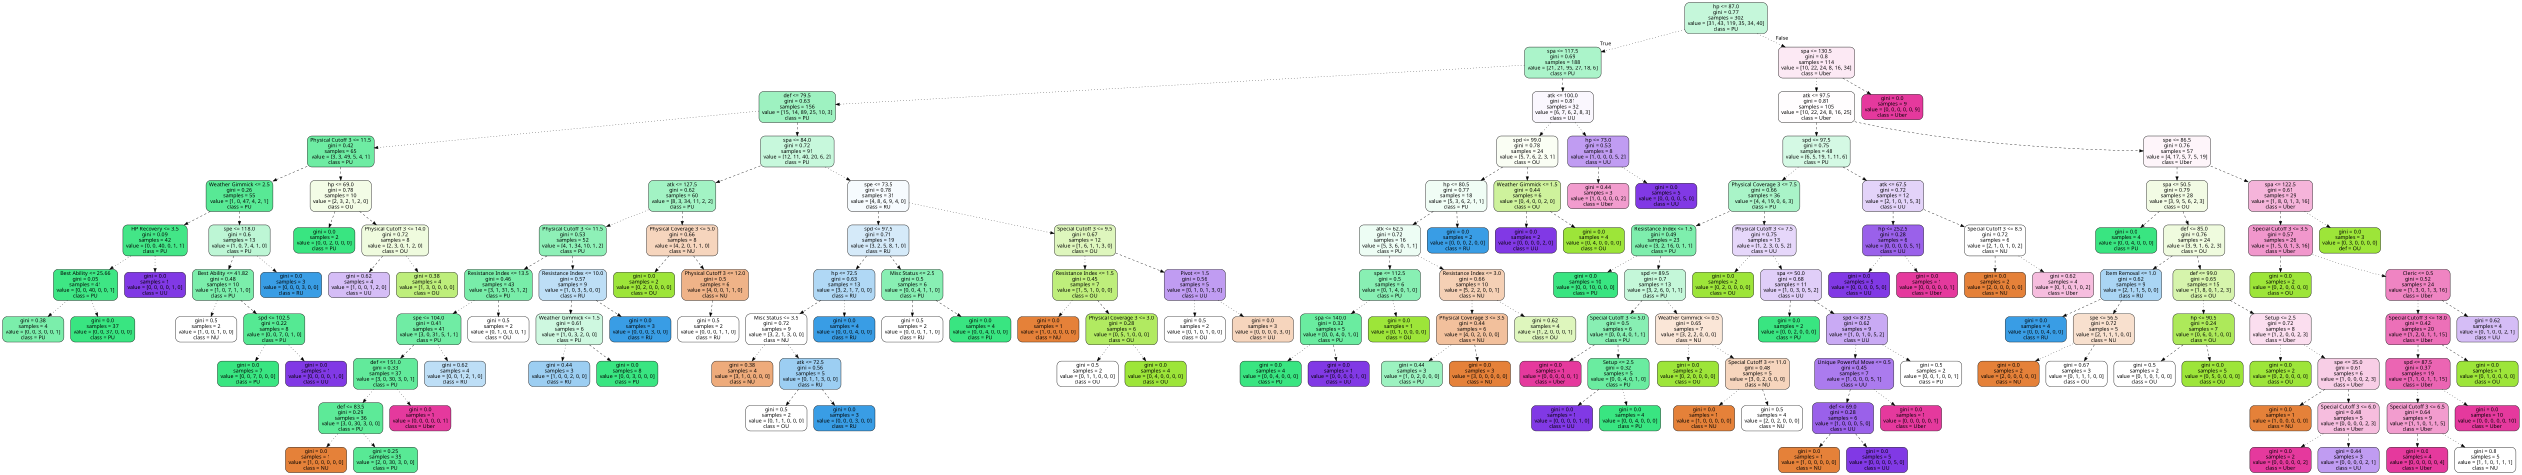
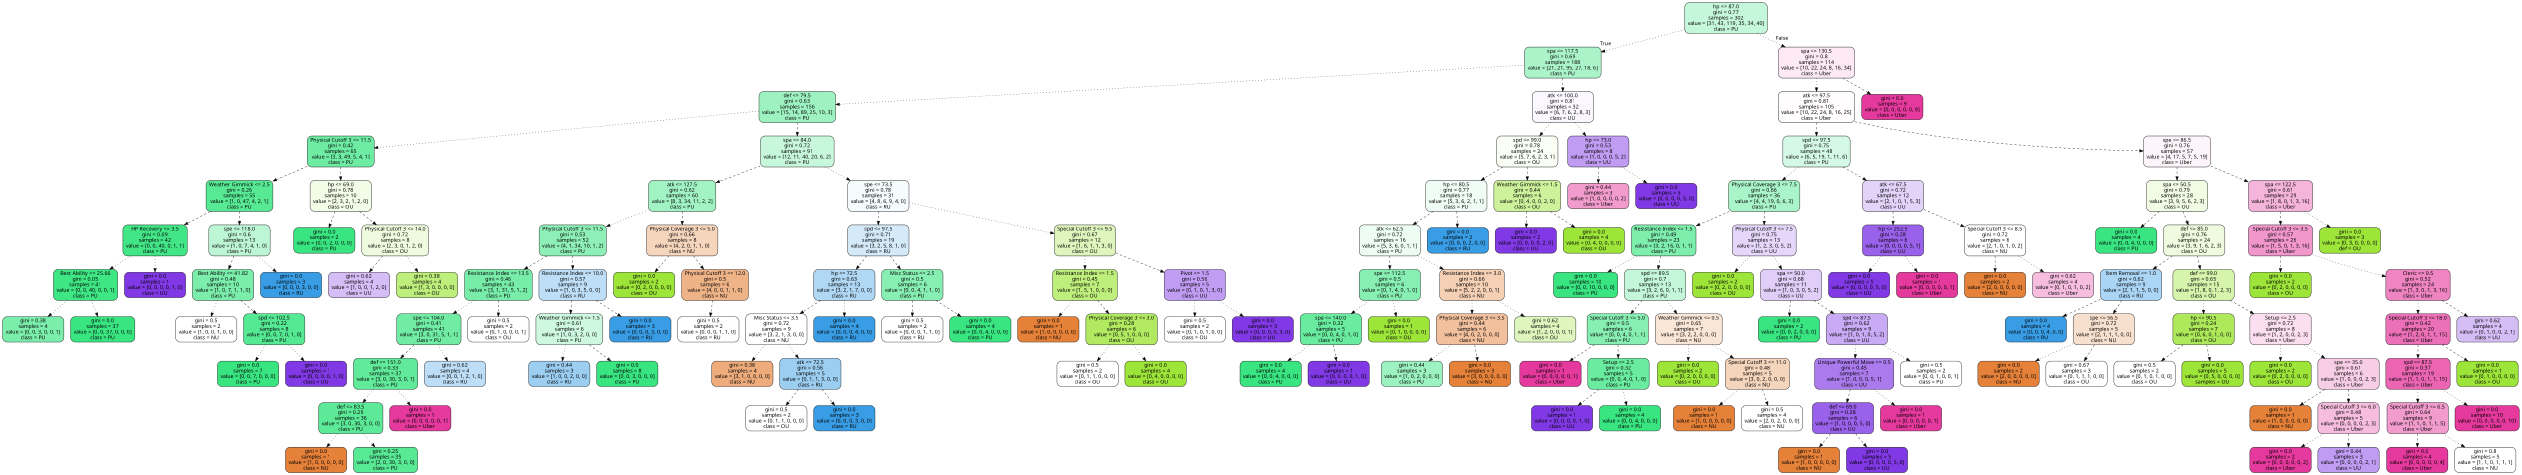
(1263, 329) -> (1263, 329)
(2213, 374) -> (2213, 374)
